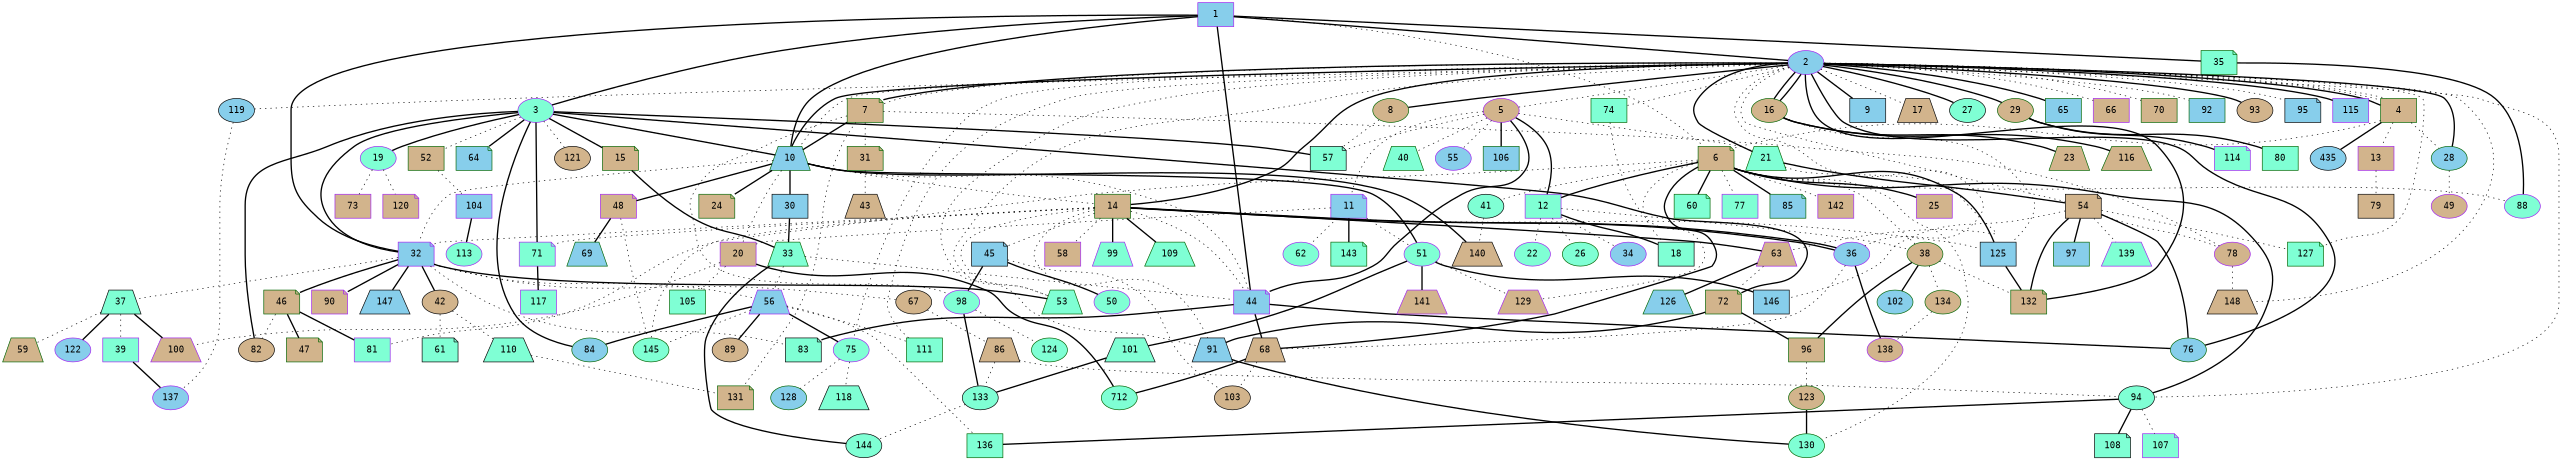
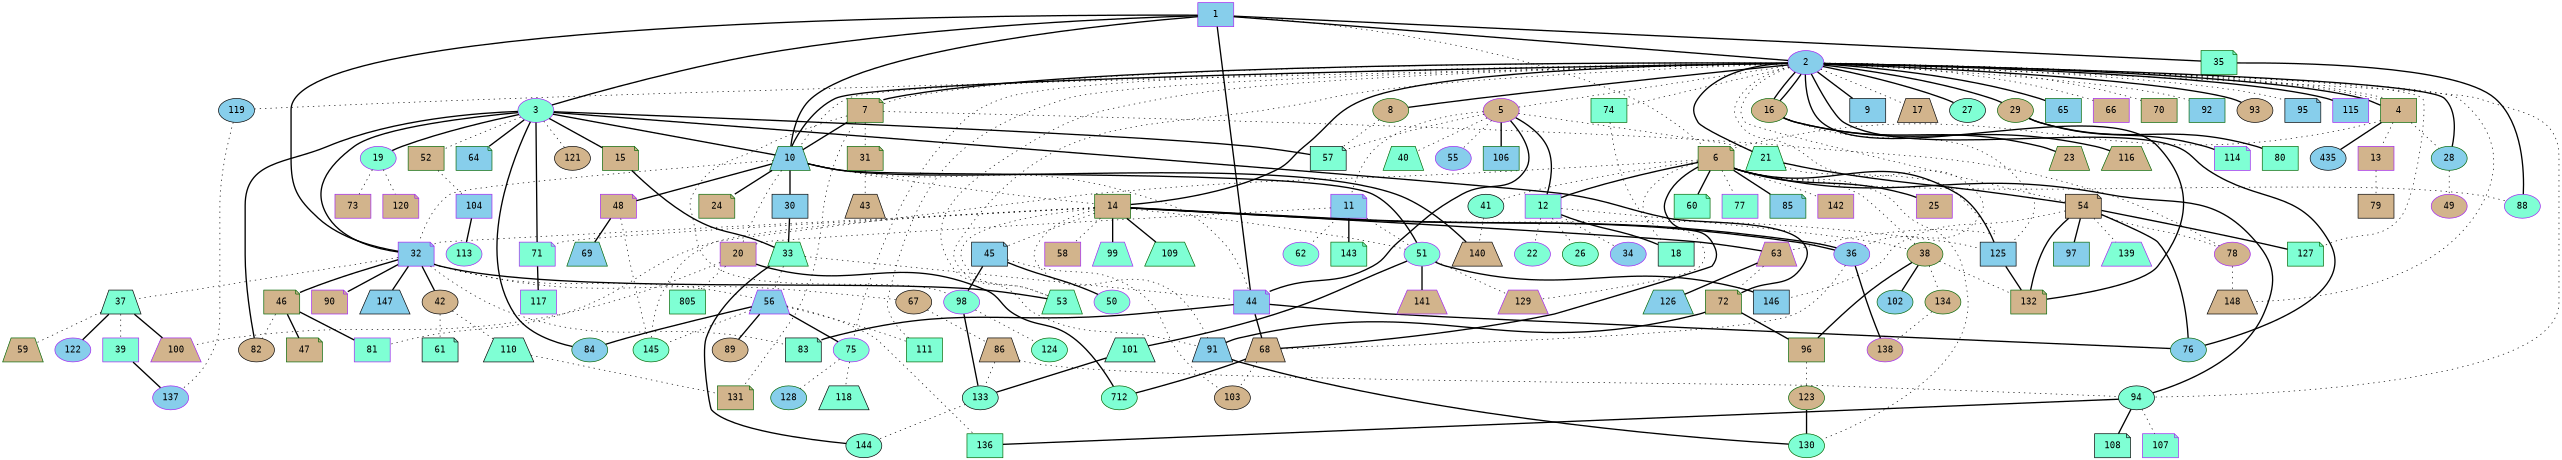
(2204, 231) -> (2204, 231)
(1196, 239) -> (1269, 226)
(688, 302) -> (688, 302)
